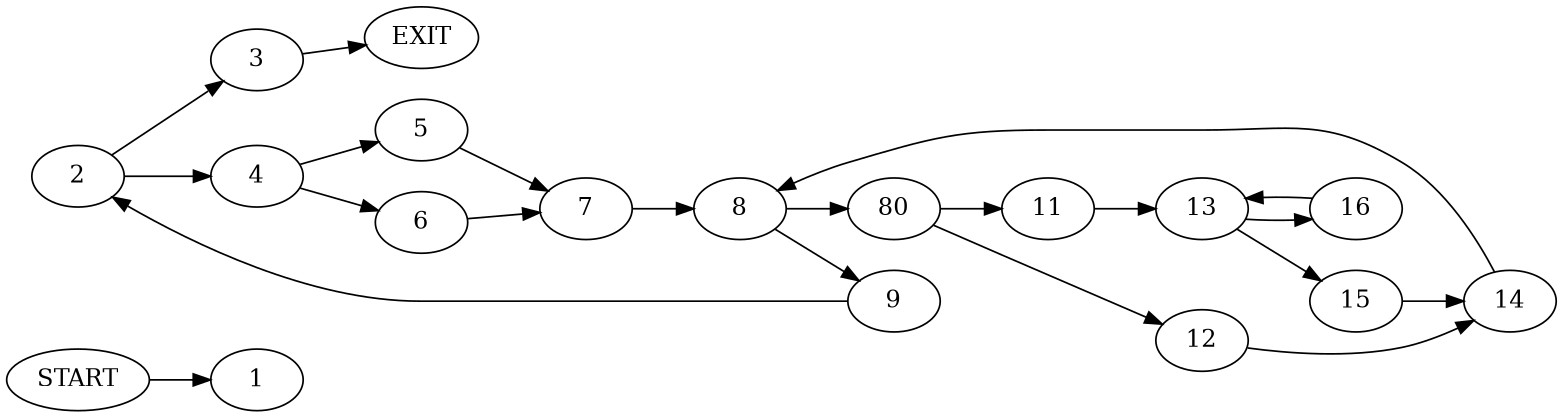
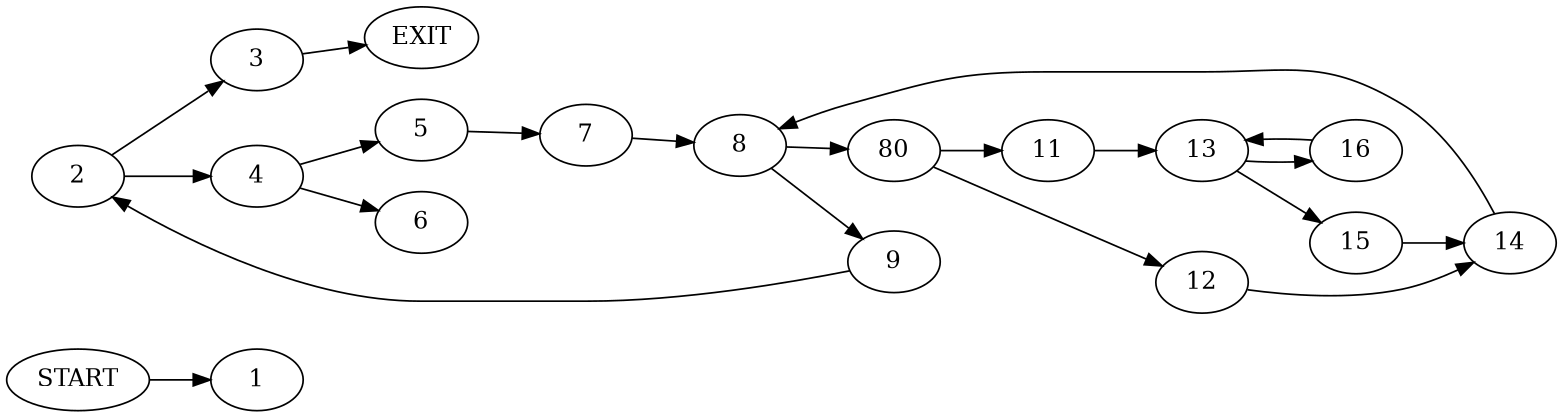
(495, 216) -> none
